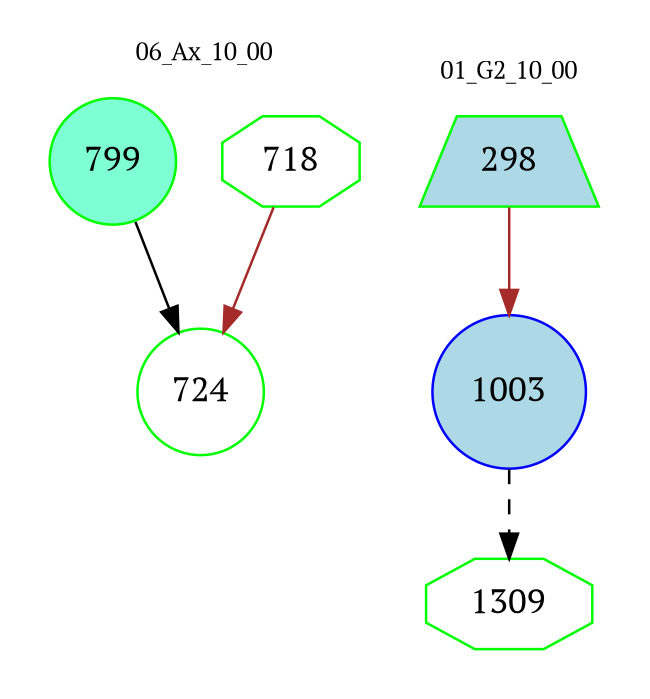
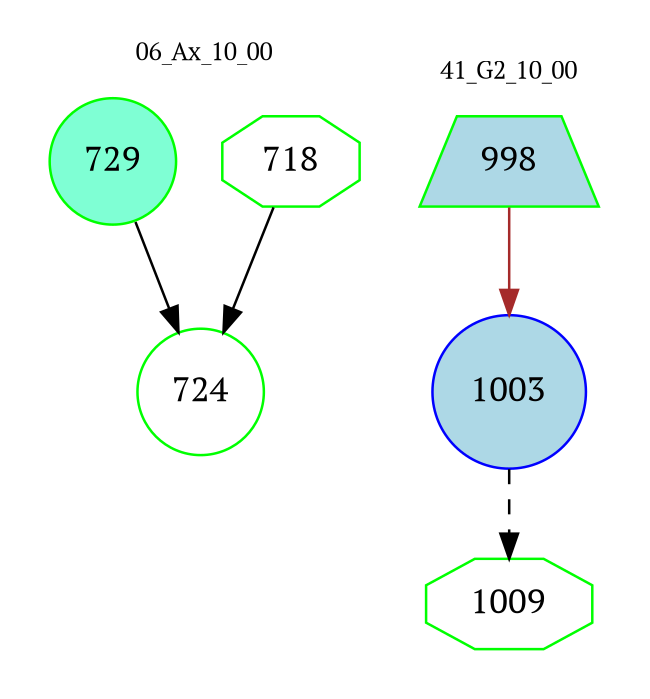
(509, 72) -> (509, 72)
(113, 161) -> (113, 161)
(509, 161) -> (509, 161)
(253, 258) -> (253, 258)
(509, 604) -> (509, 604)
